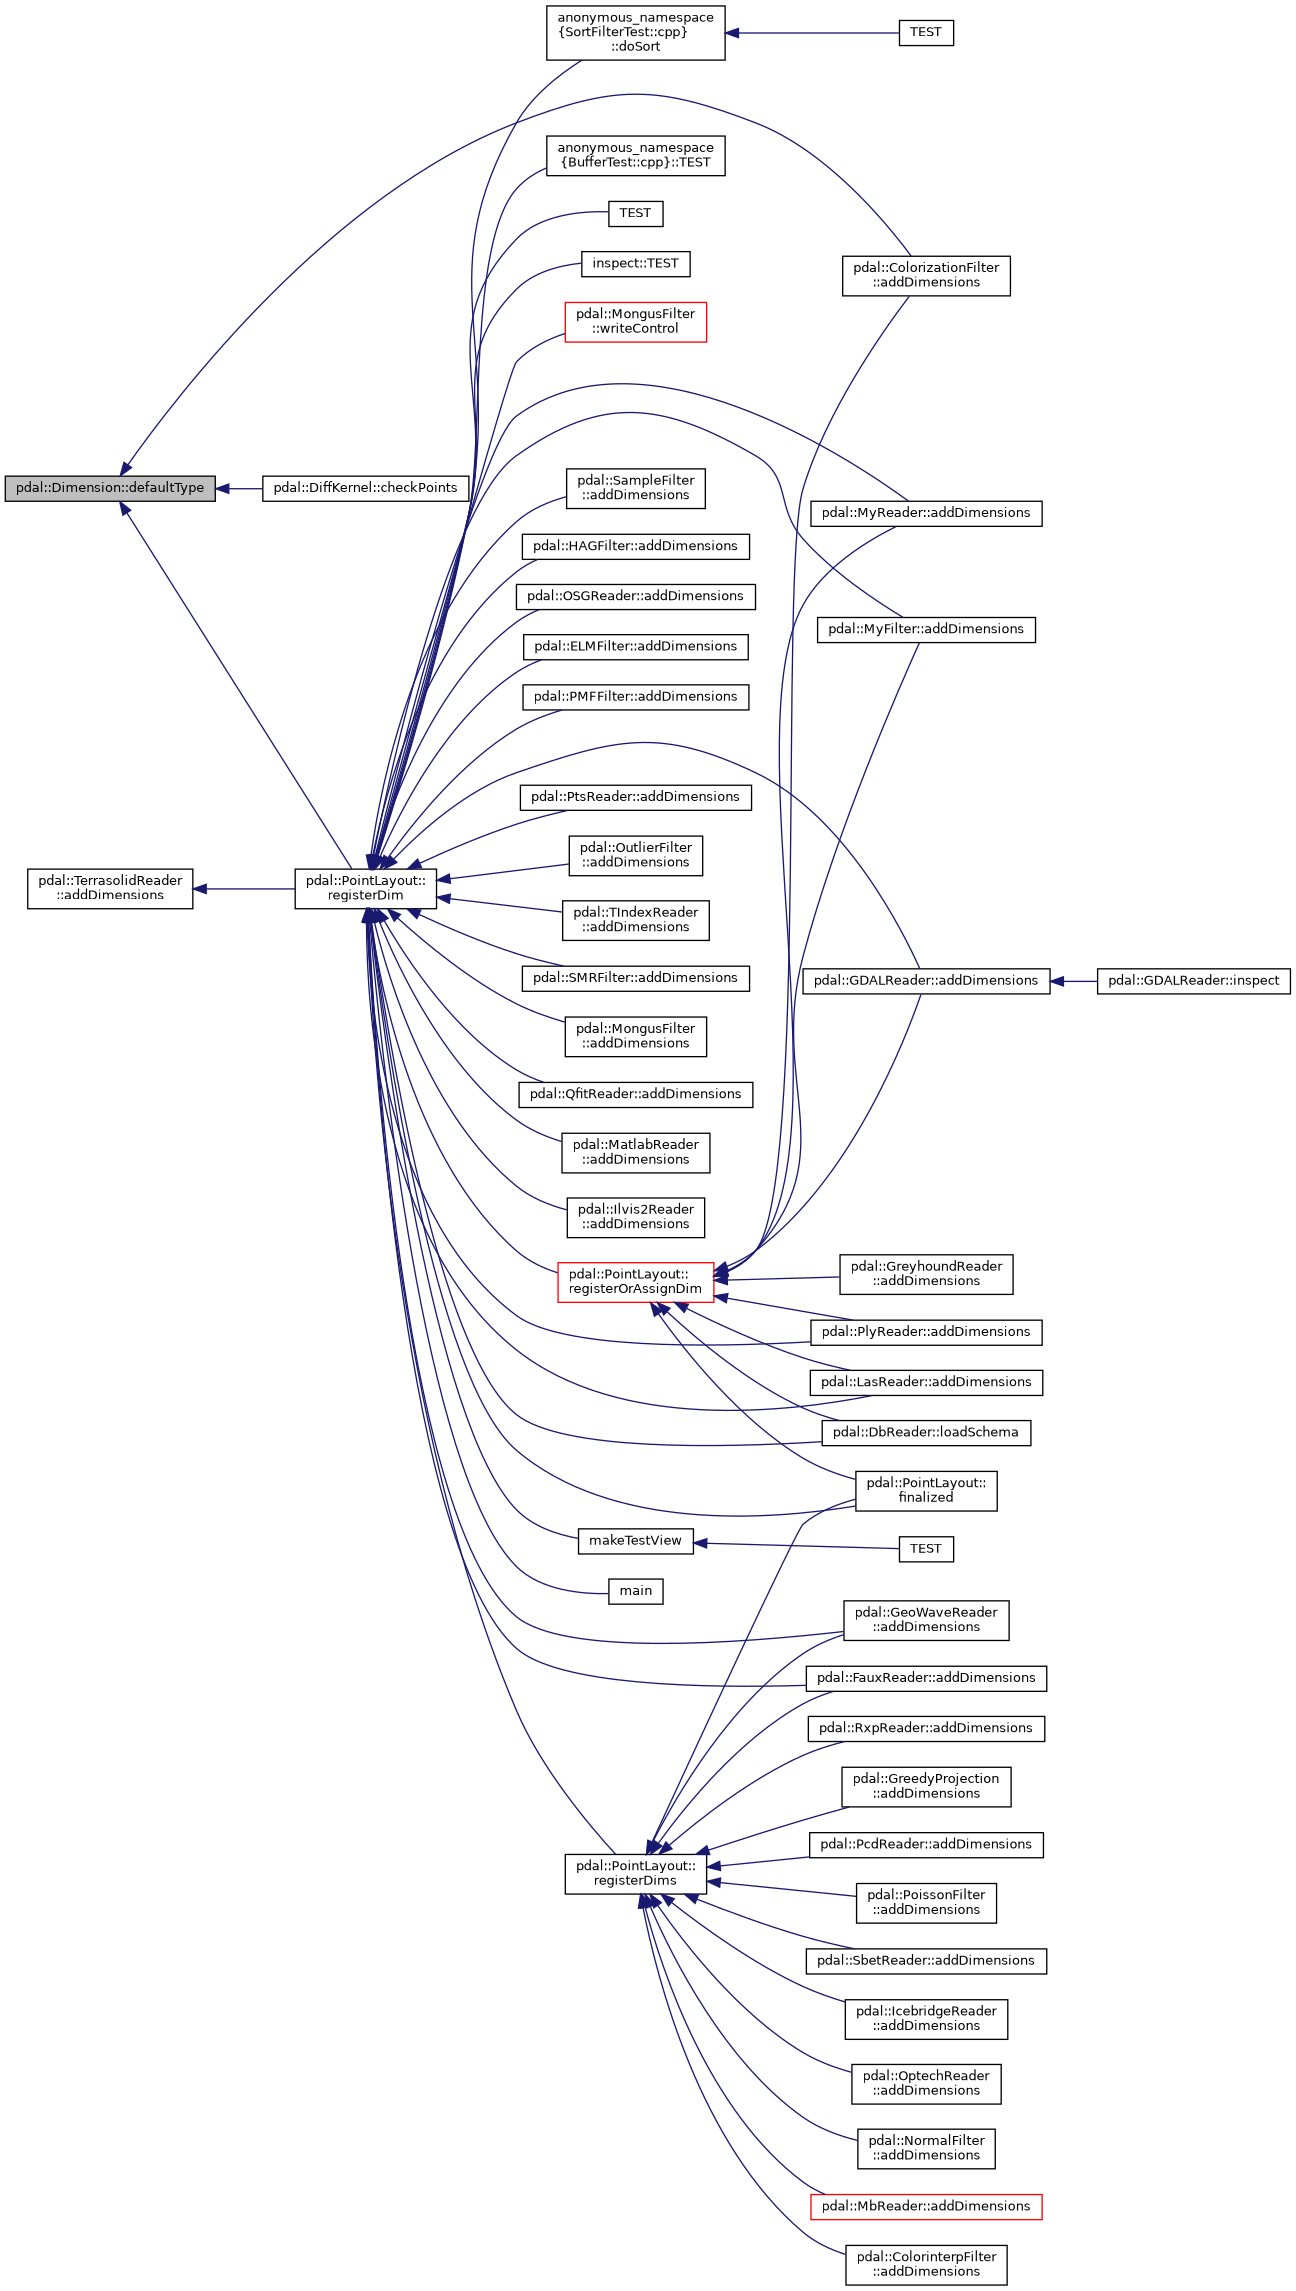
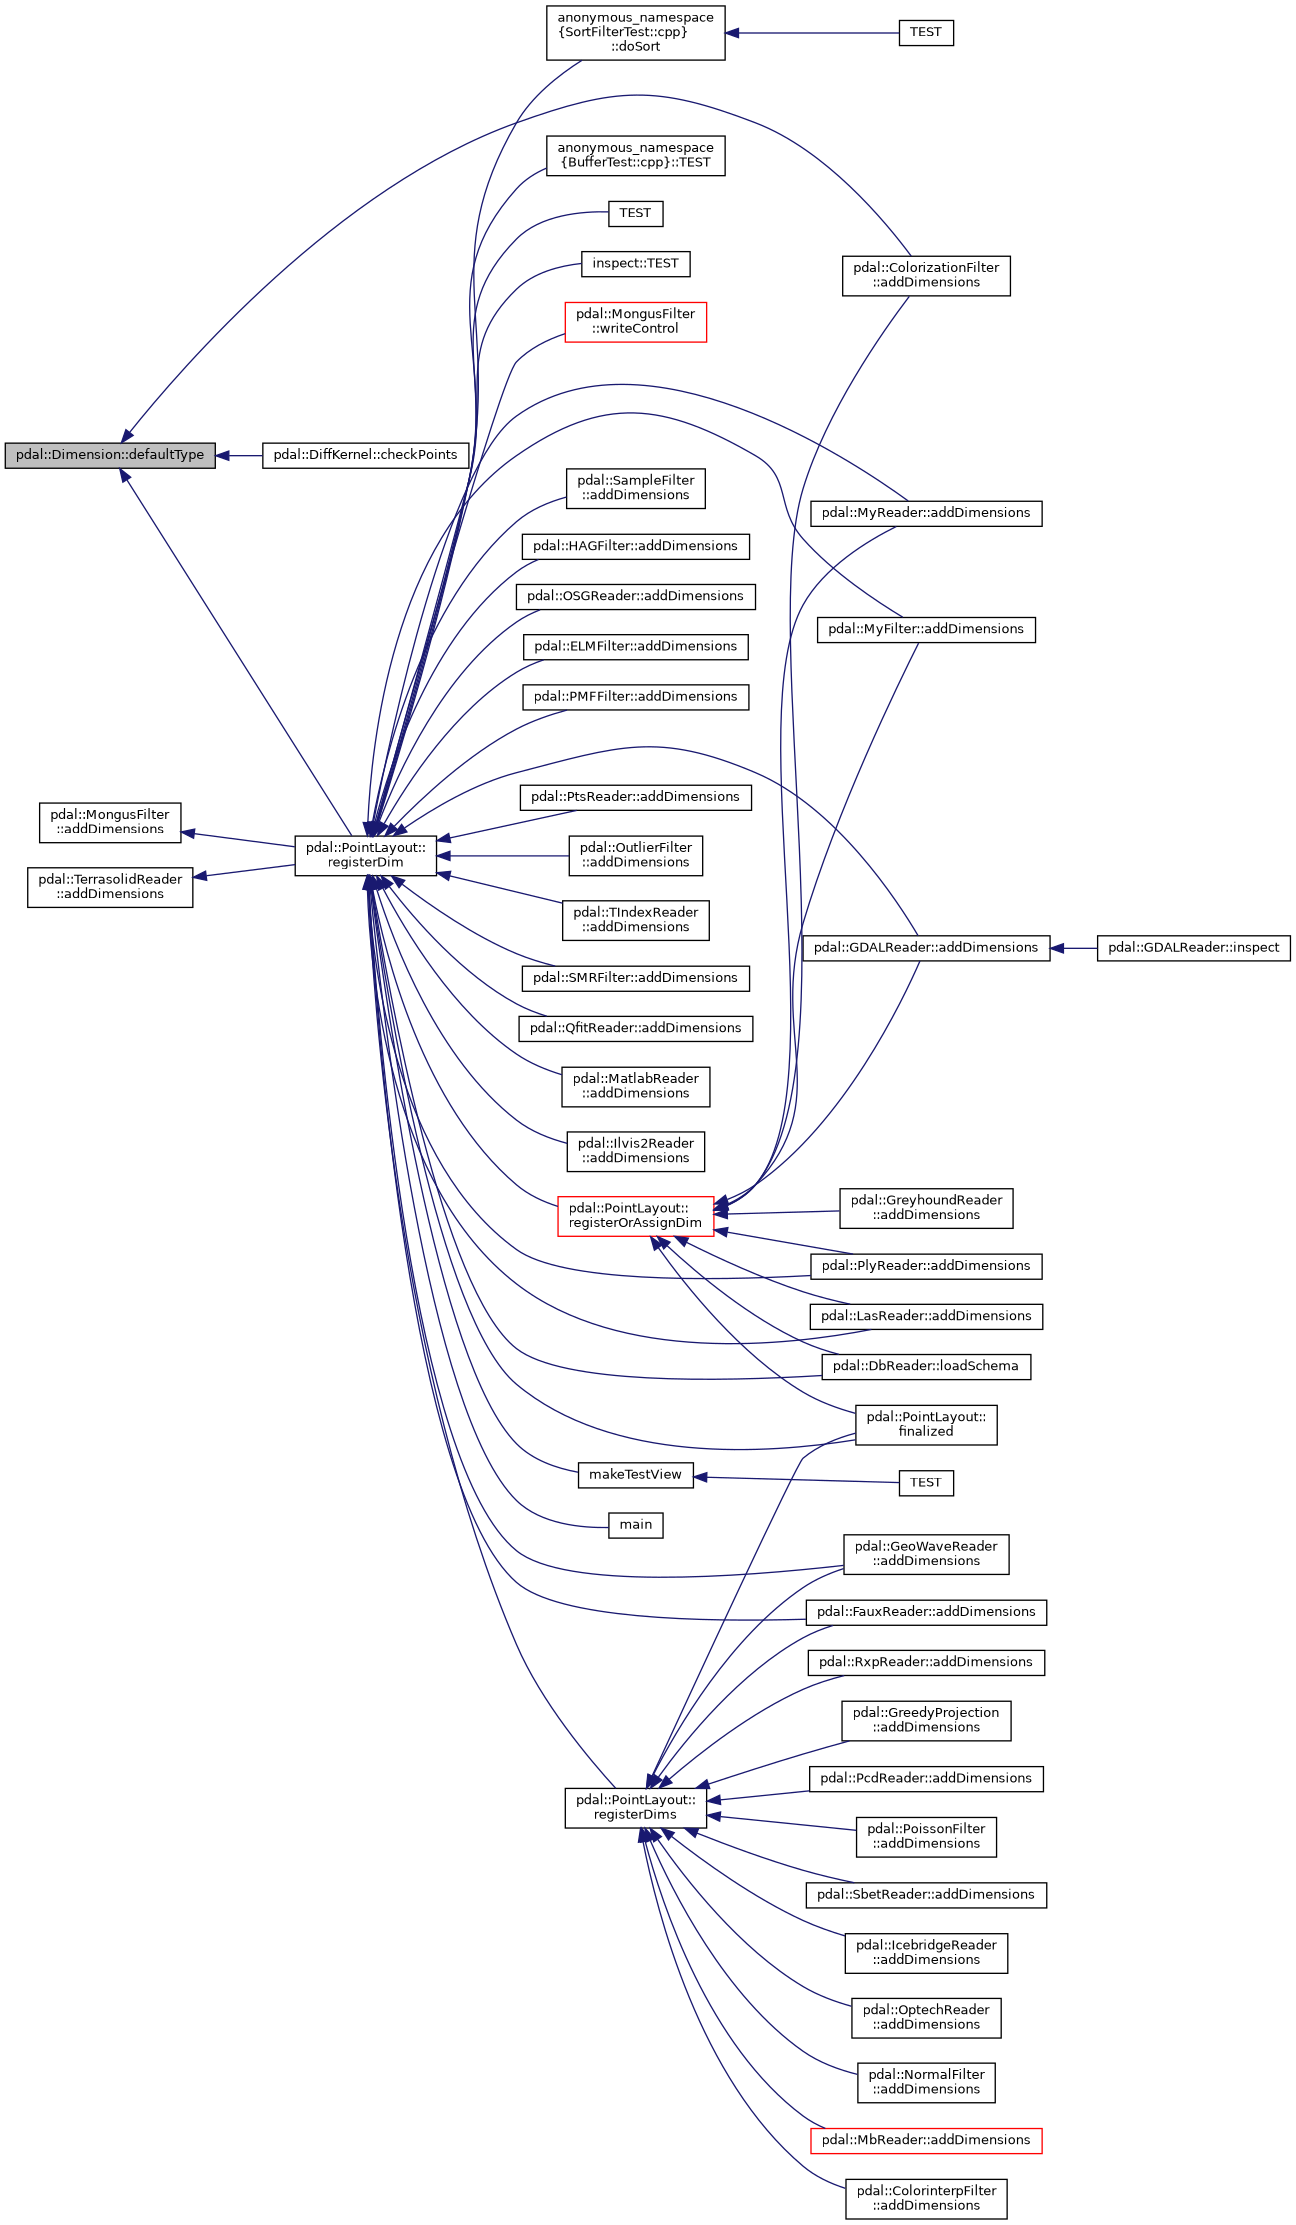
(475, 980) -> (245, 840)
